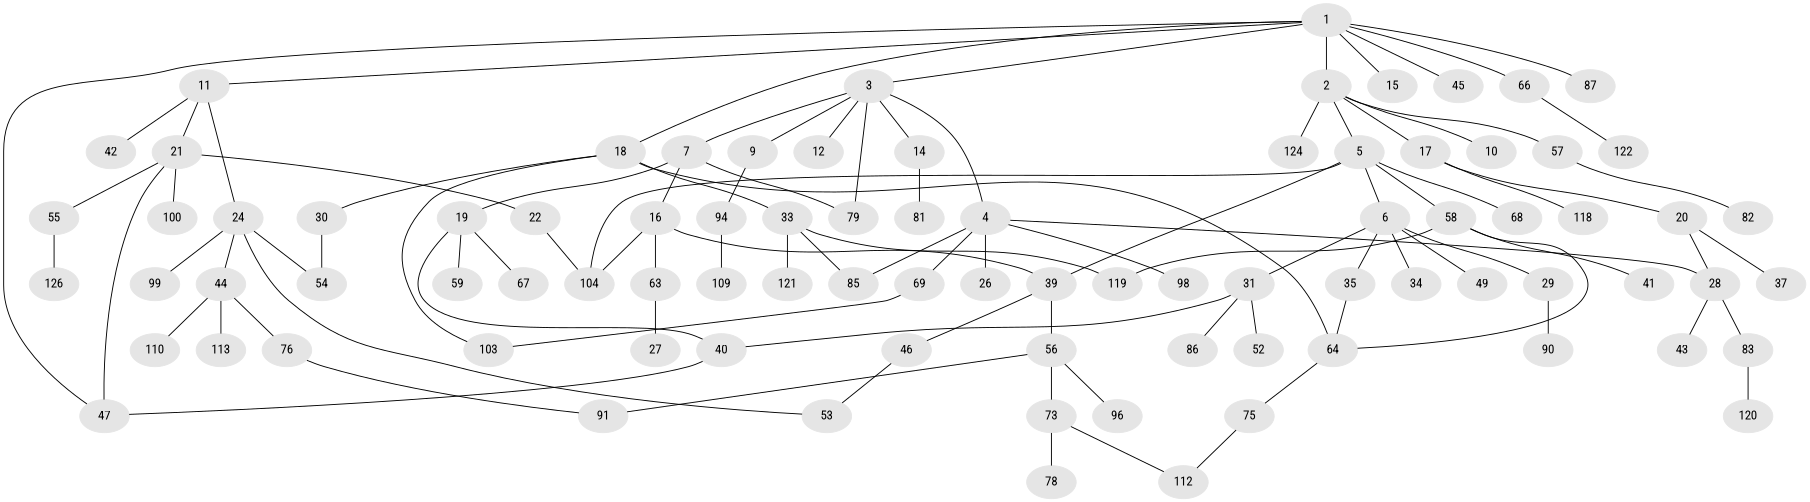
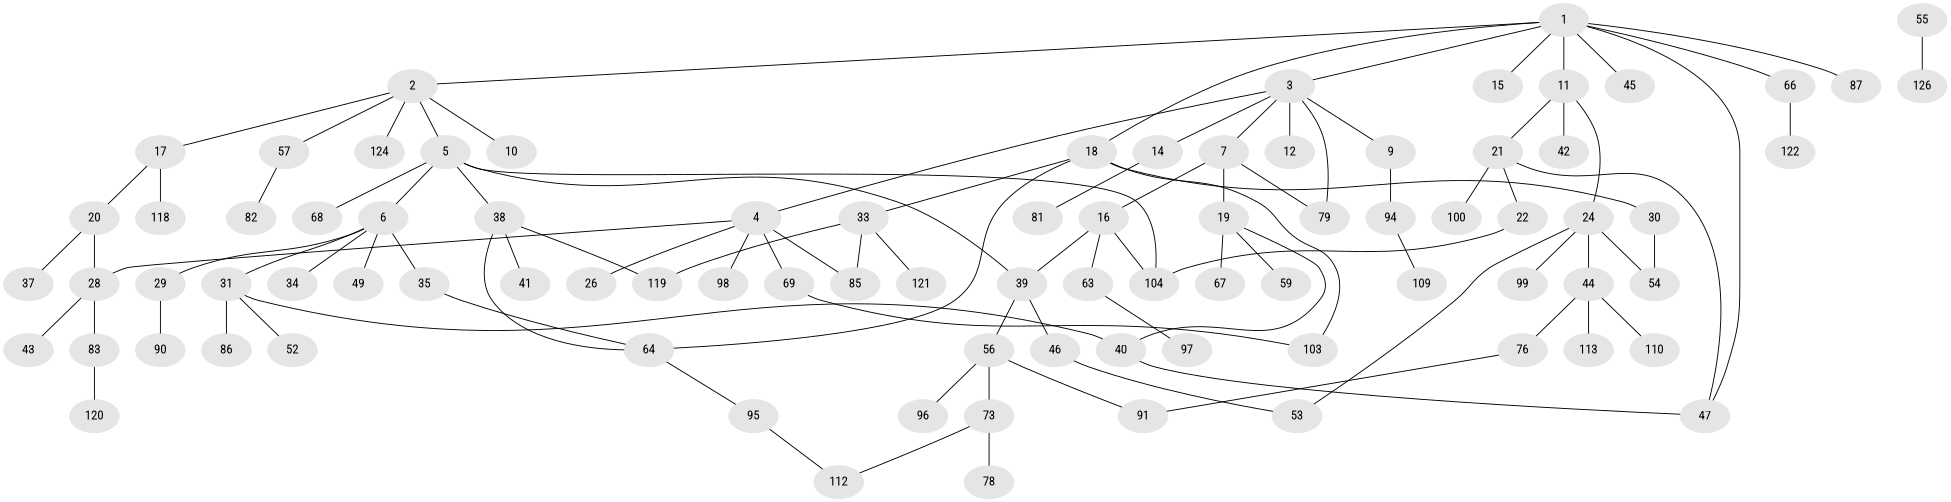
(116, 185) -> none
(1451, 218) -> (500, 218)
(655, 350) -> (1187, 350)
(1249, 416) -> (754, 416)
